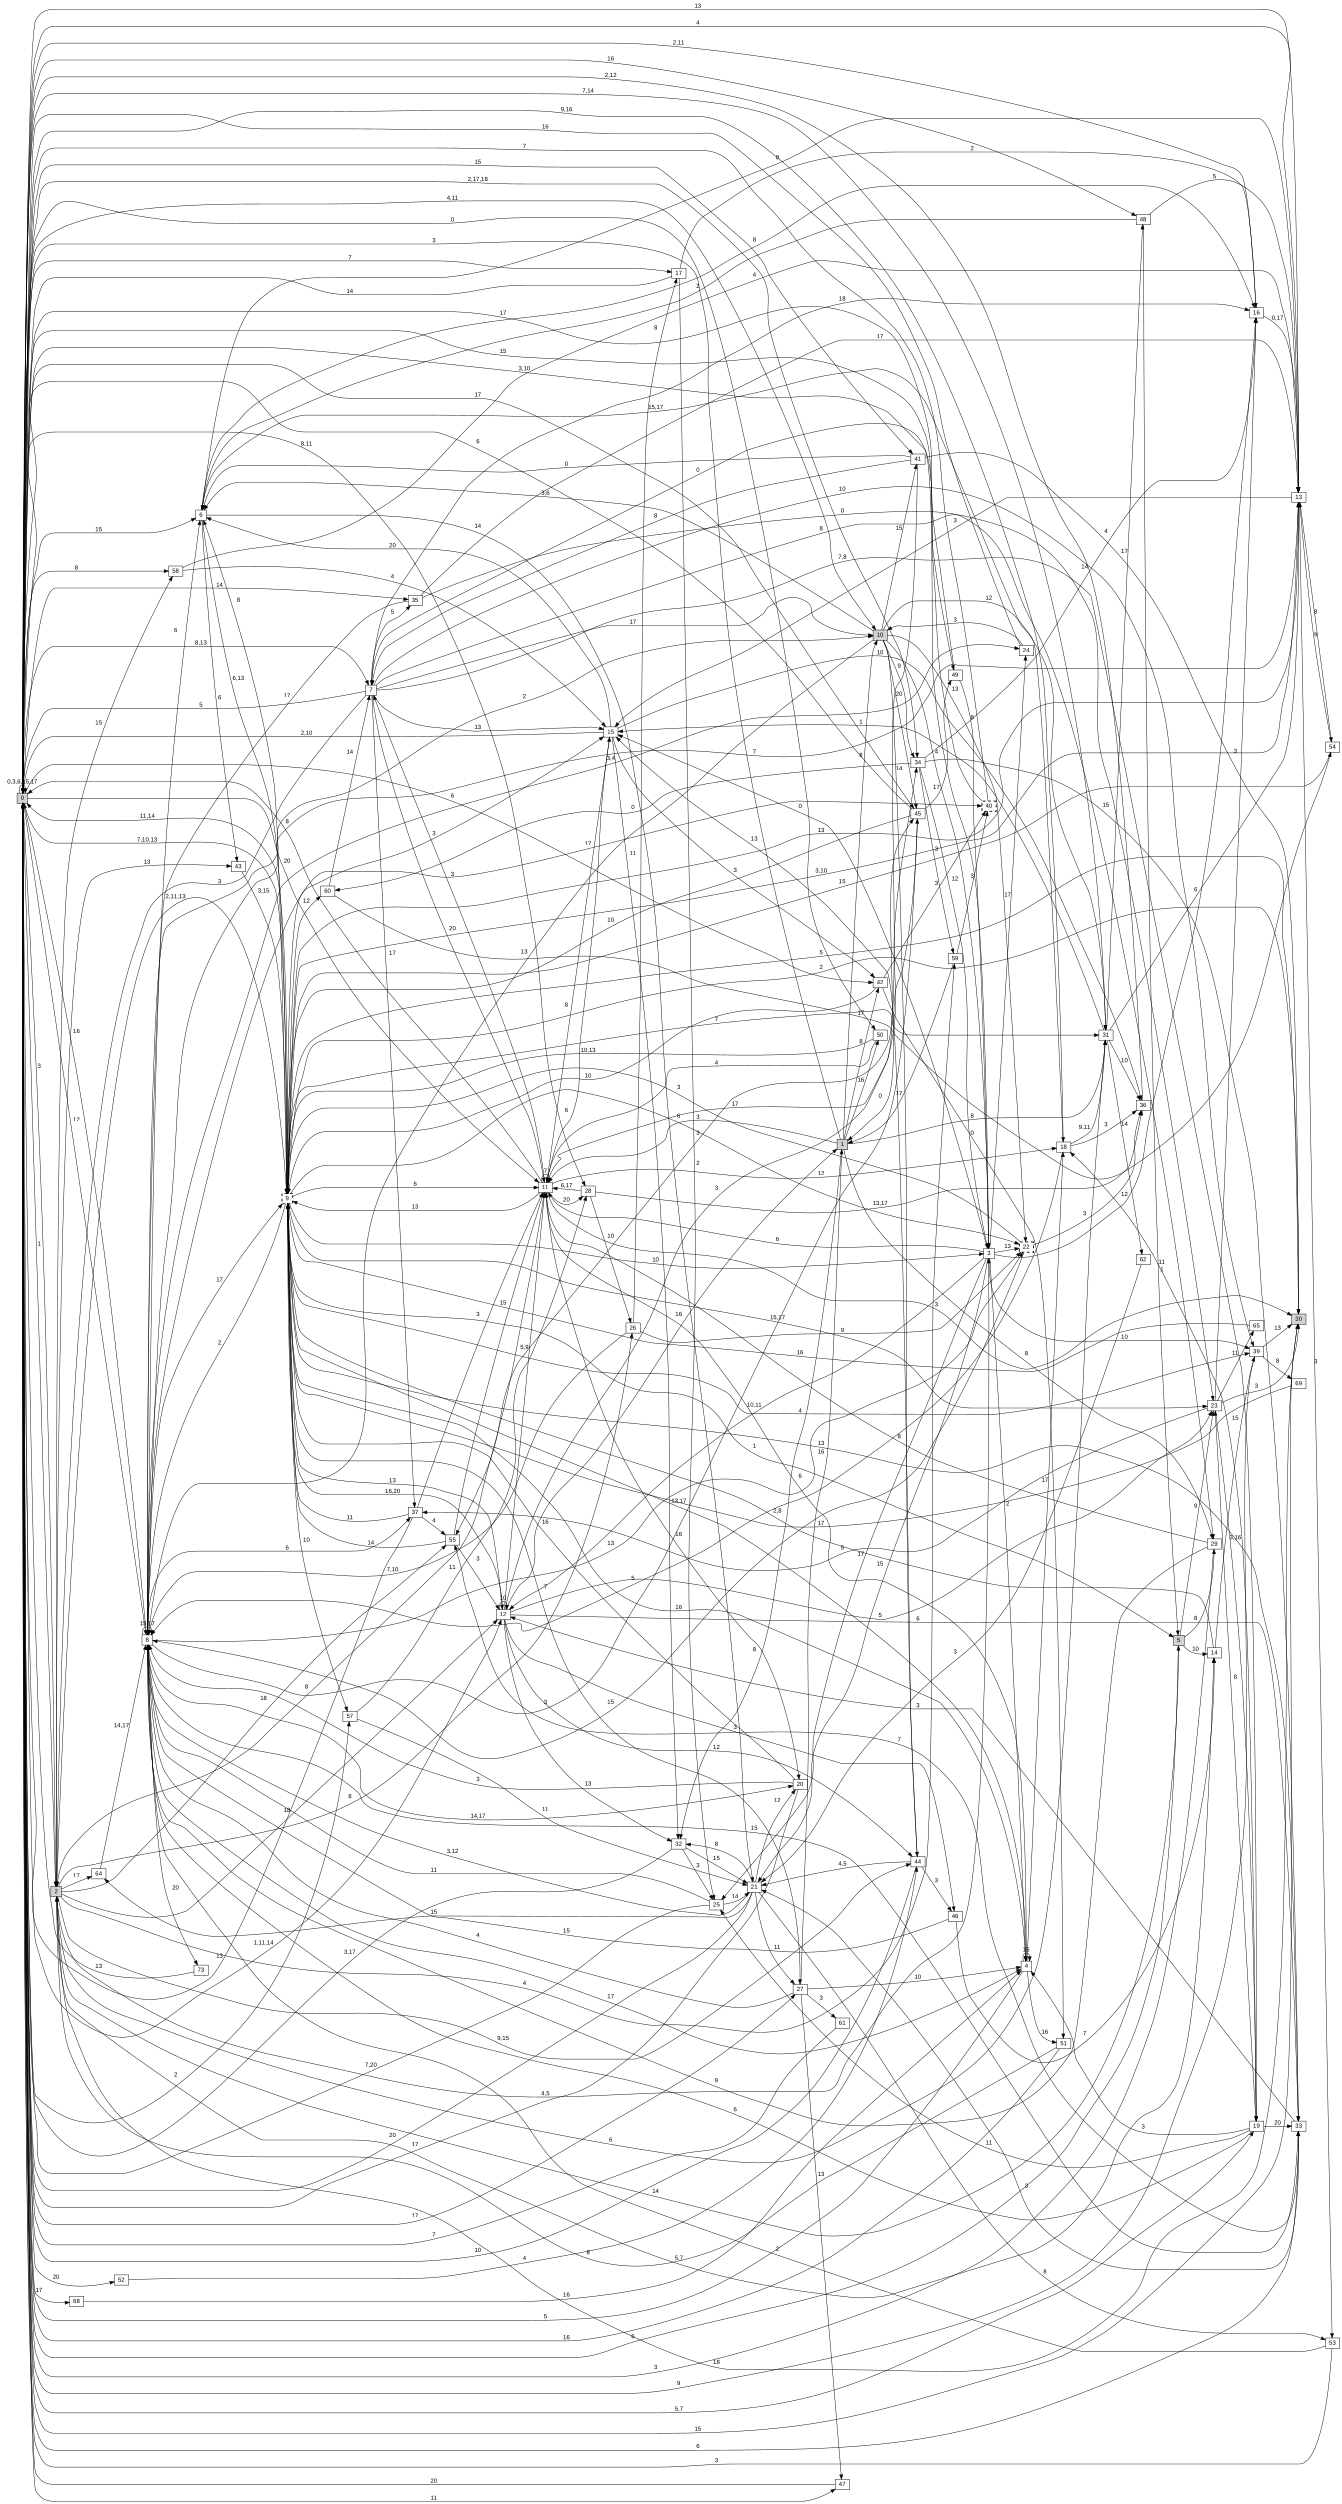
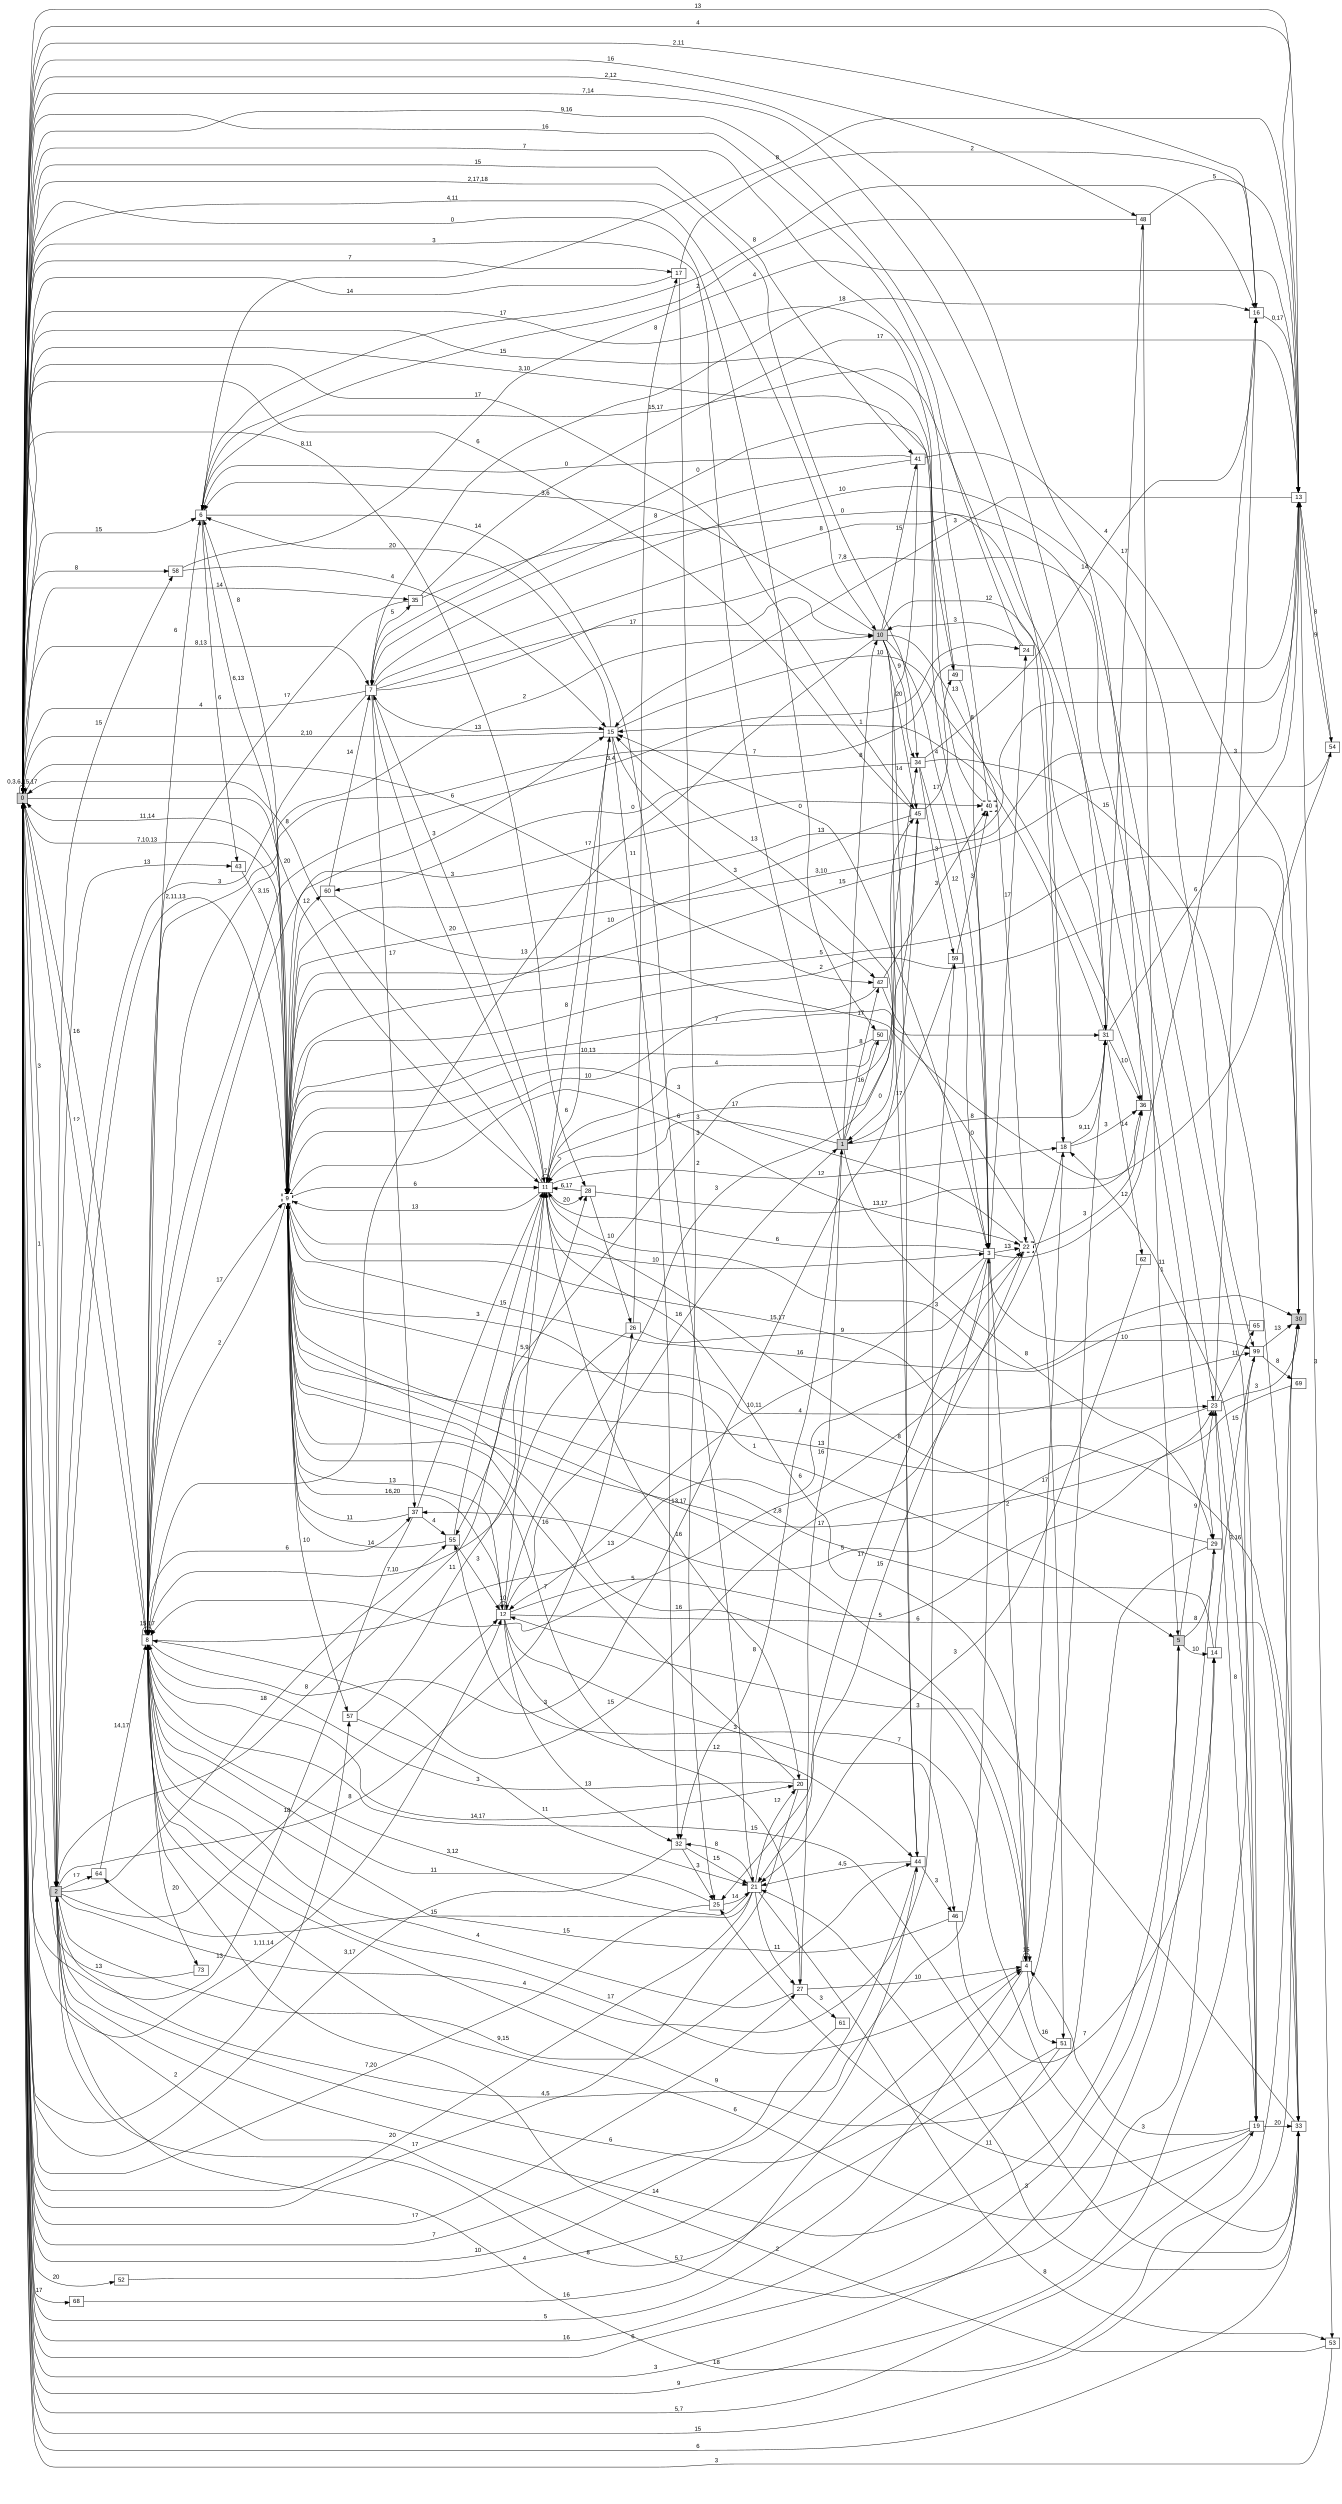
(201, 705) -> (201, 705)
(1257, 1352) -> (1257, 1352)
(842, 2484) -> none
